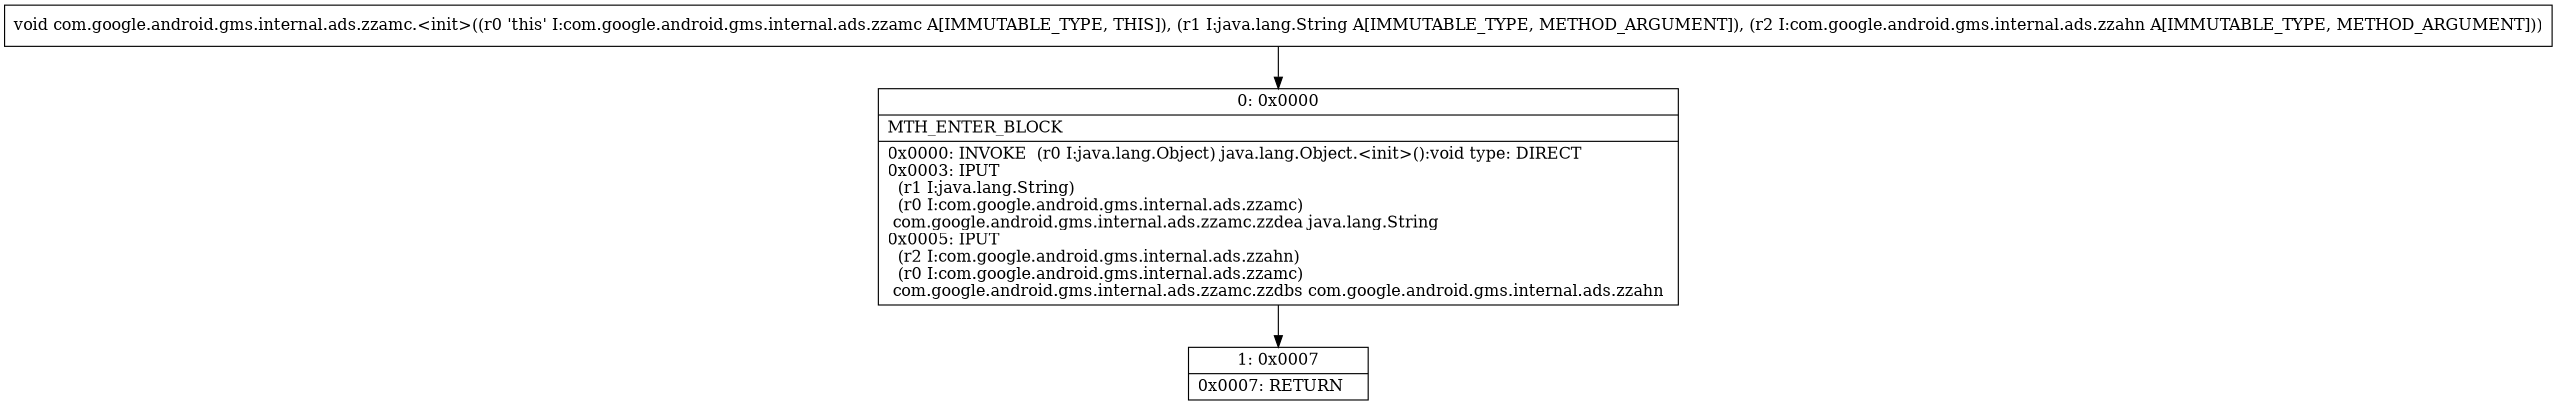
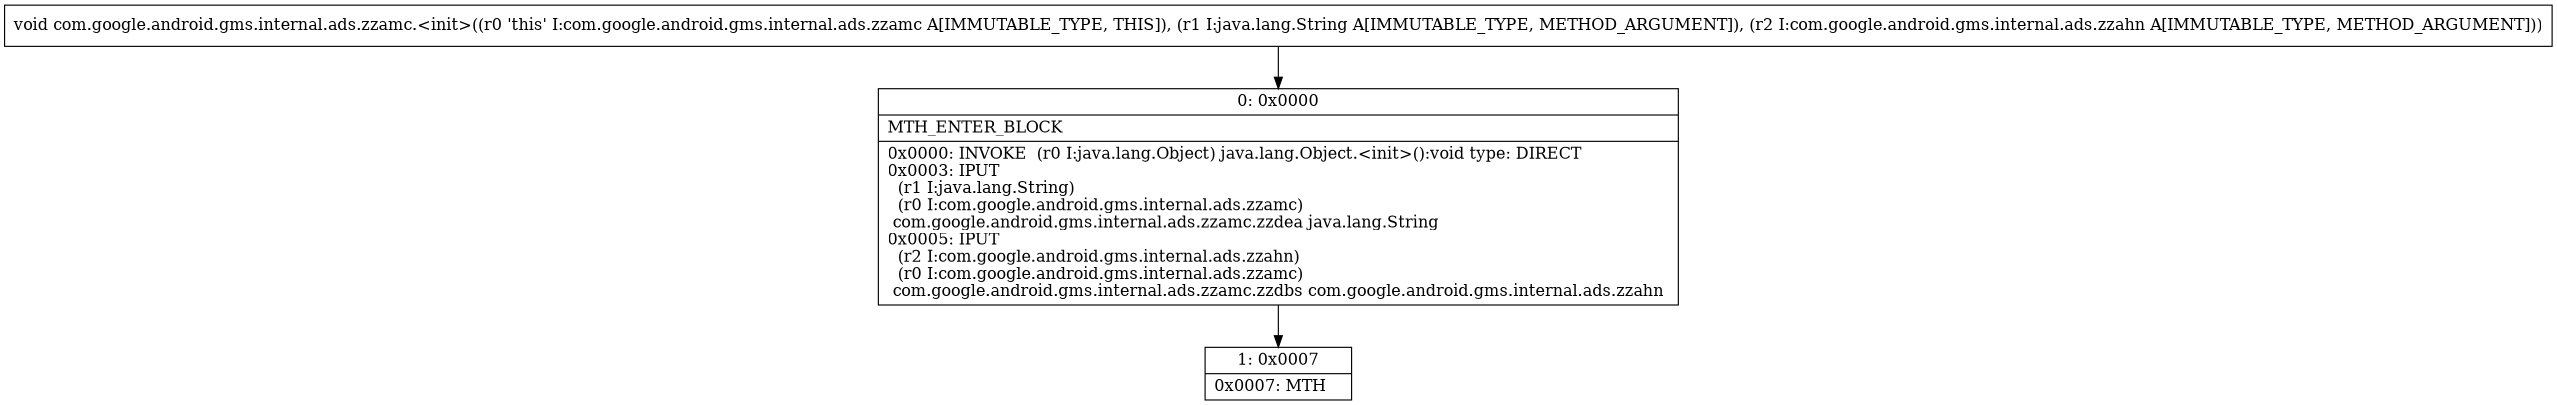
(1278, 386) -> (1278, 386)
